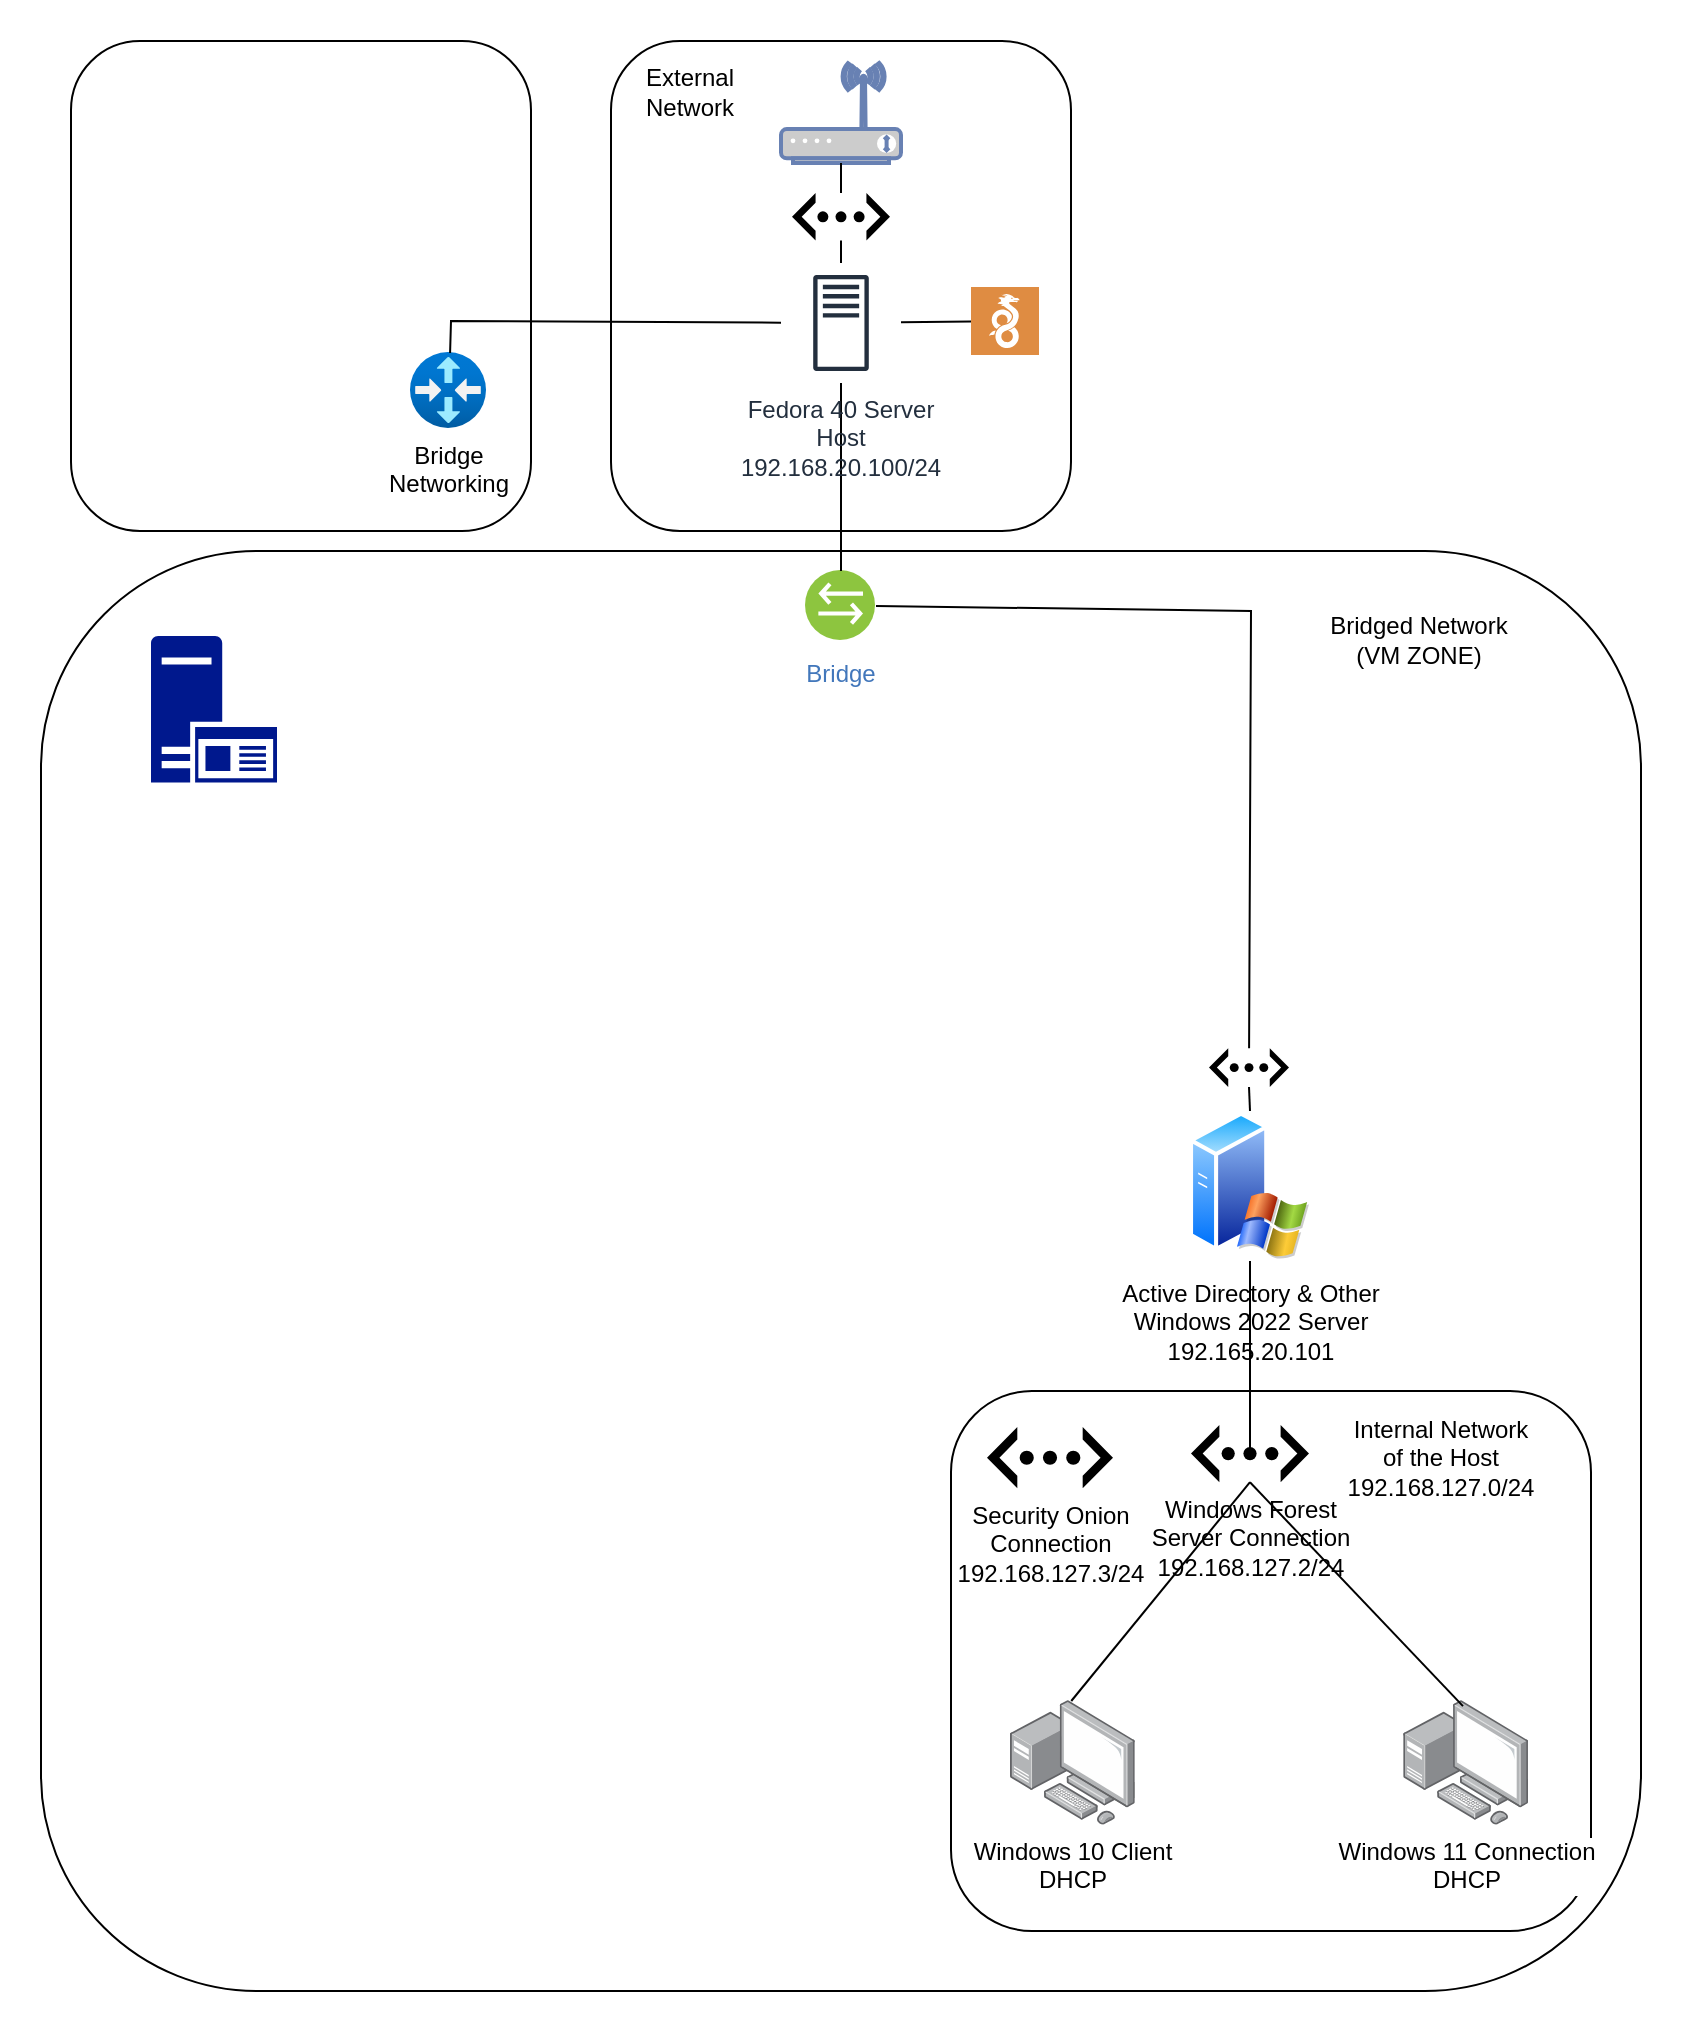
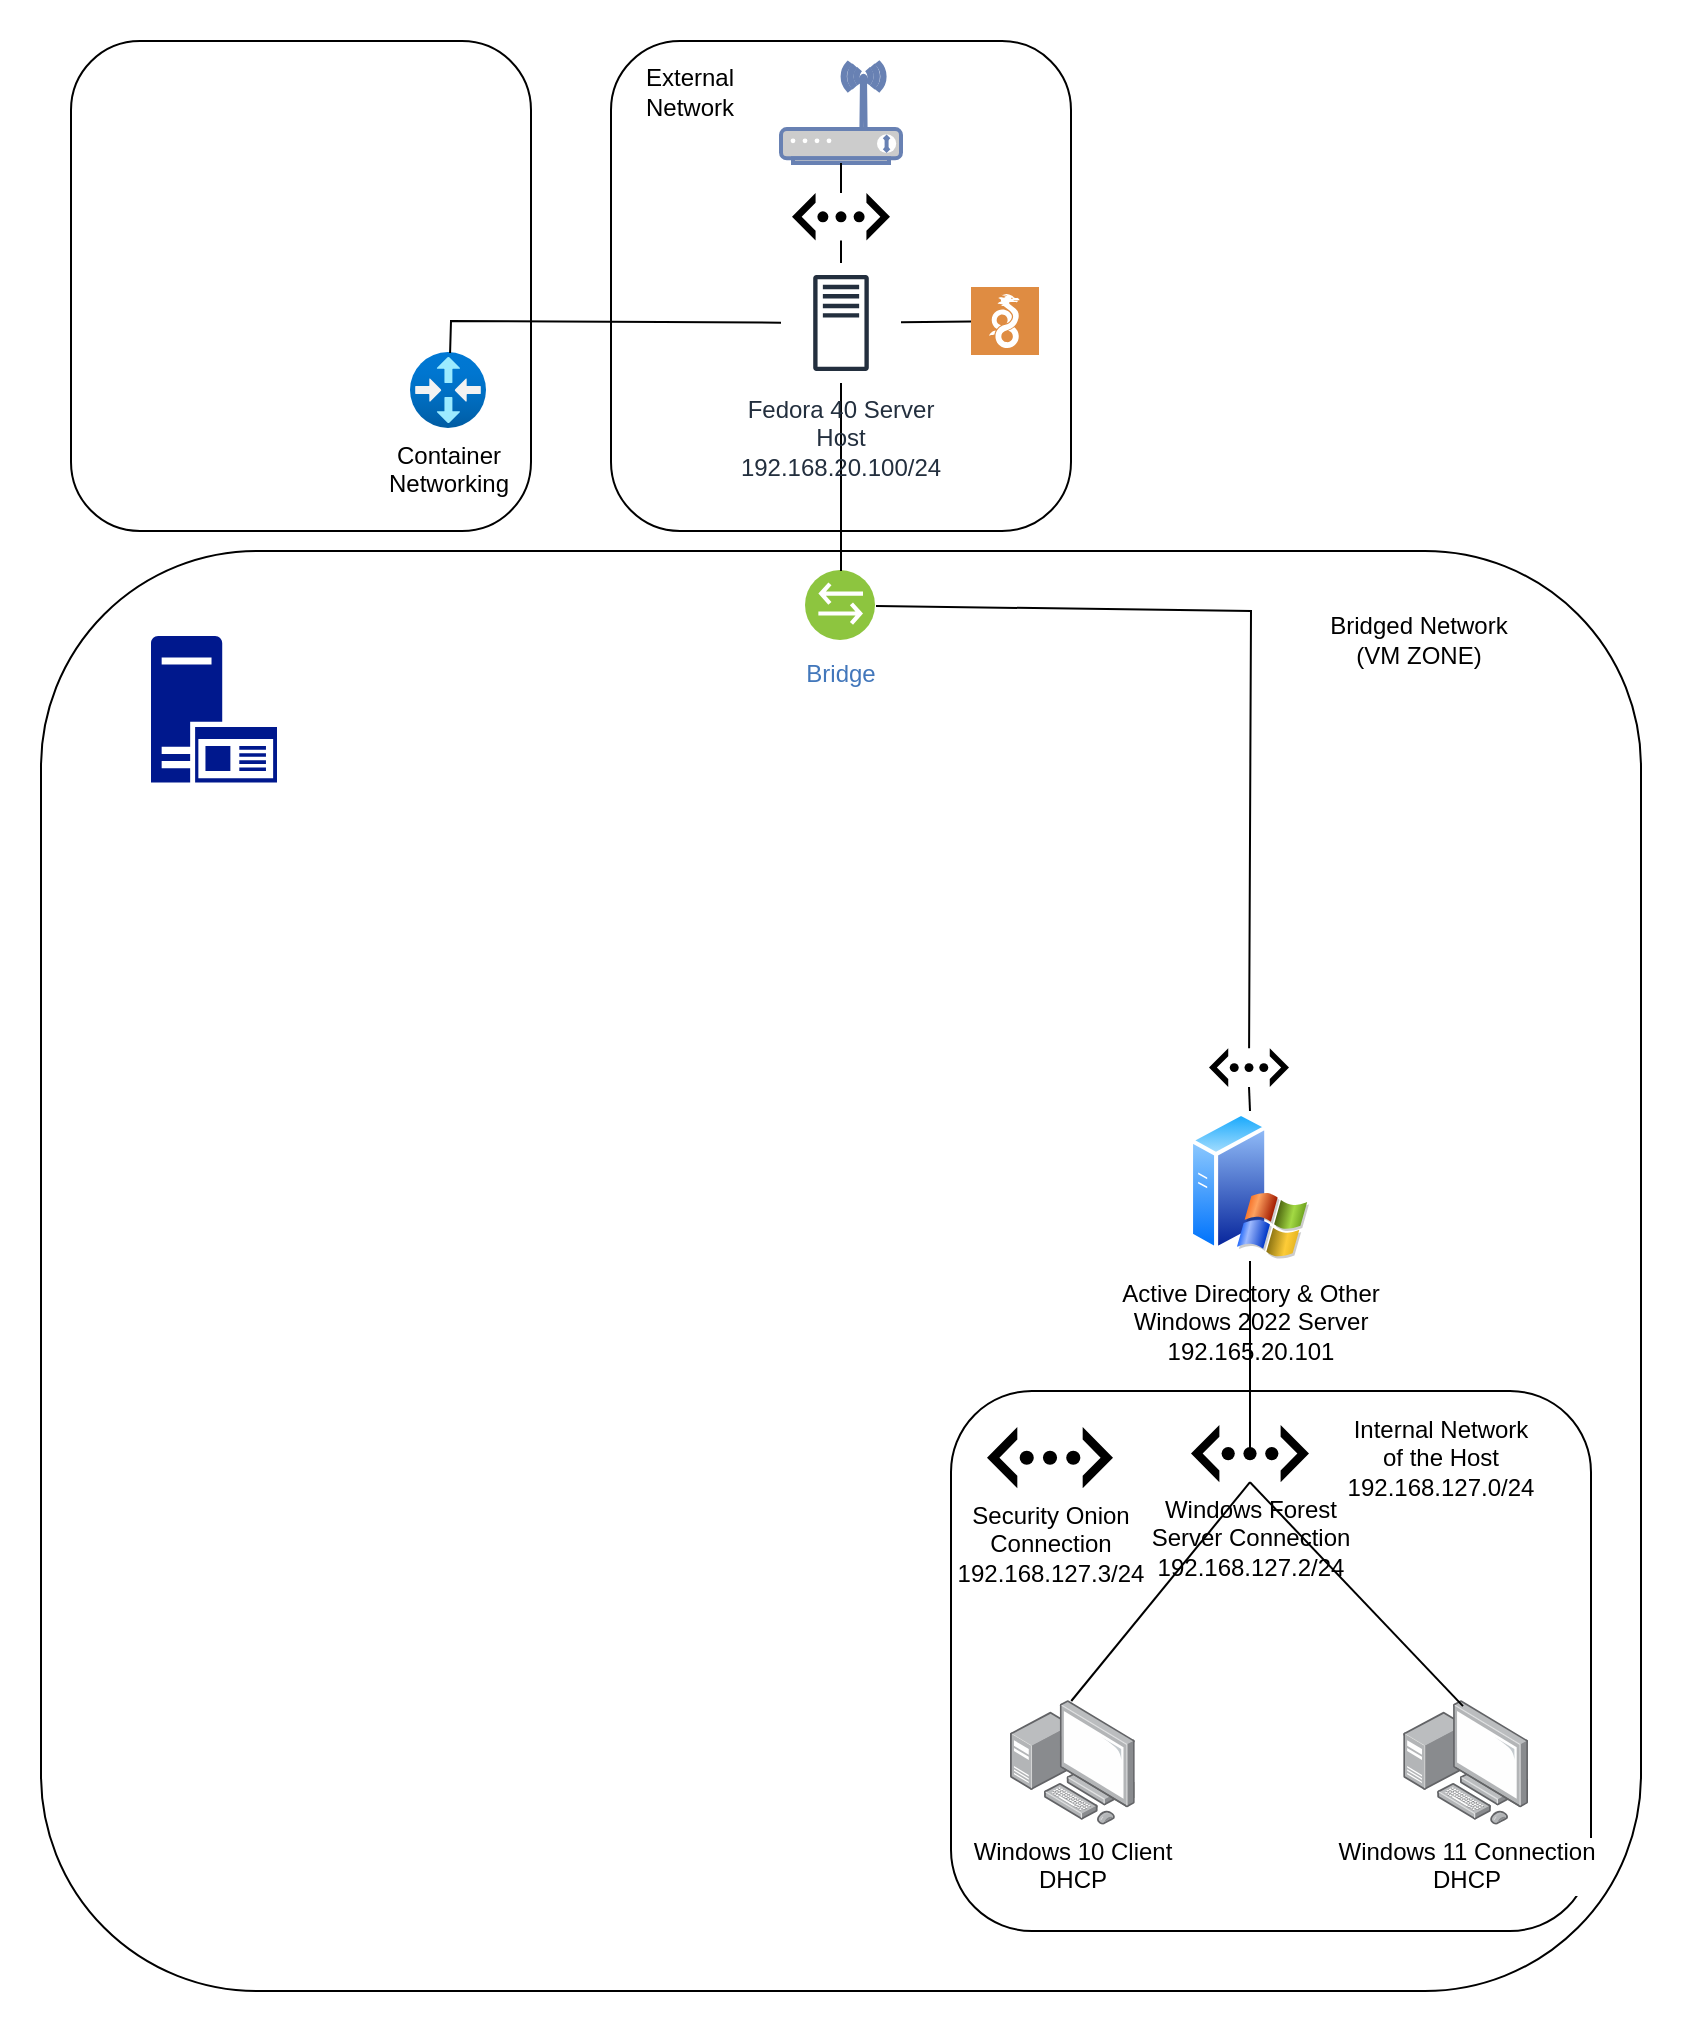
(450, 472) -> (450, 472)
